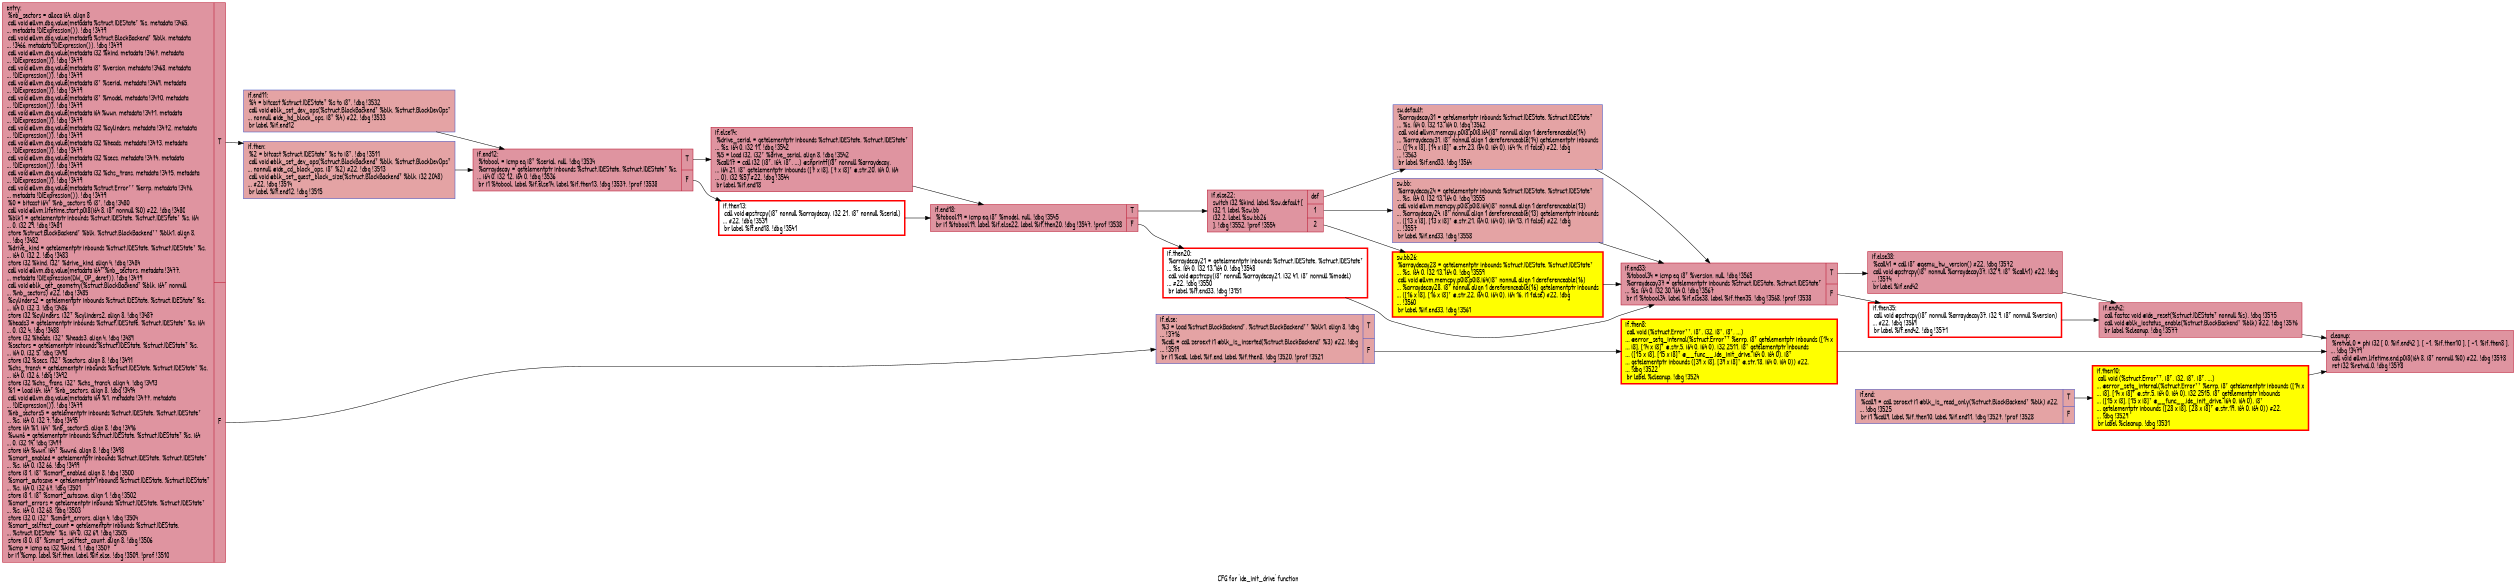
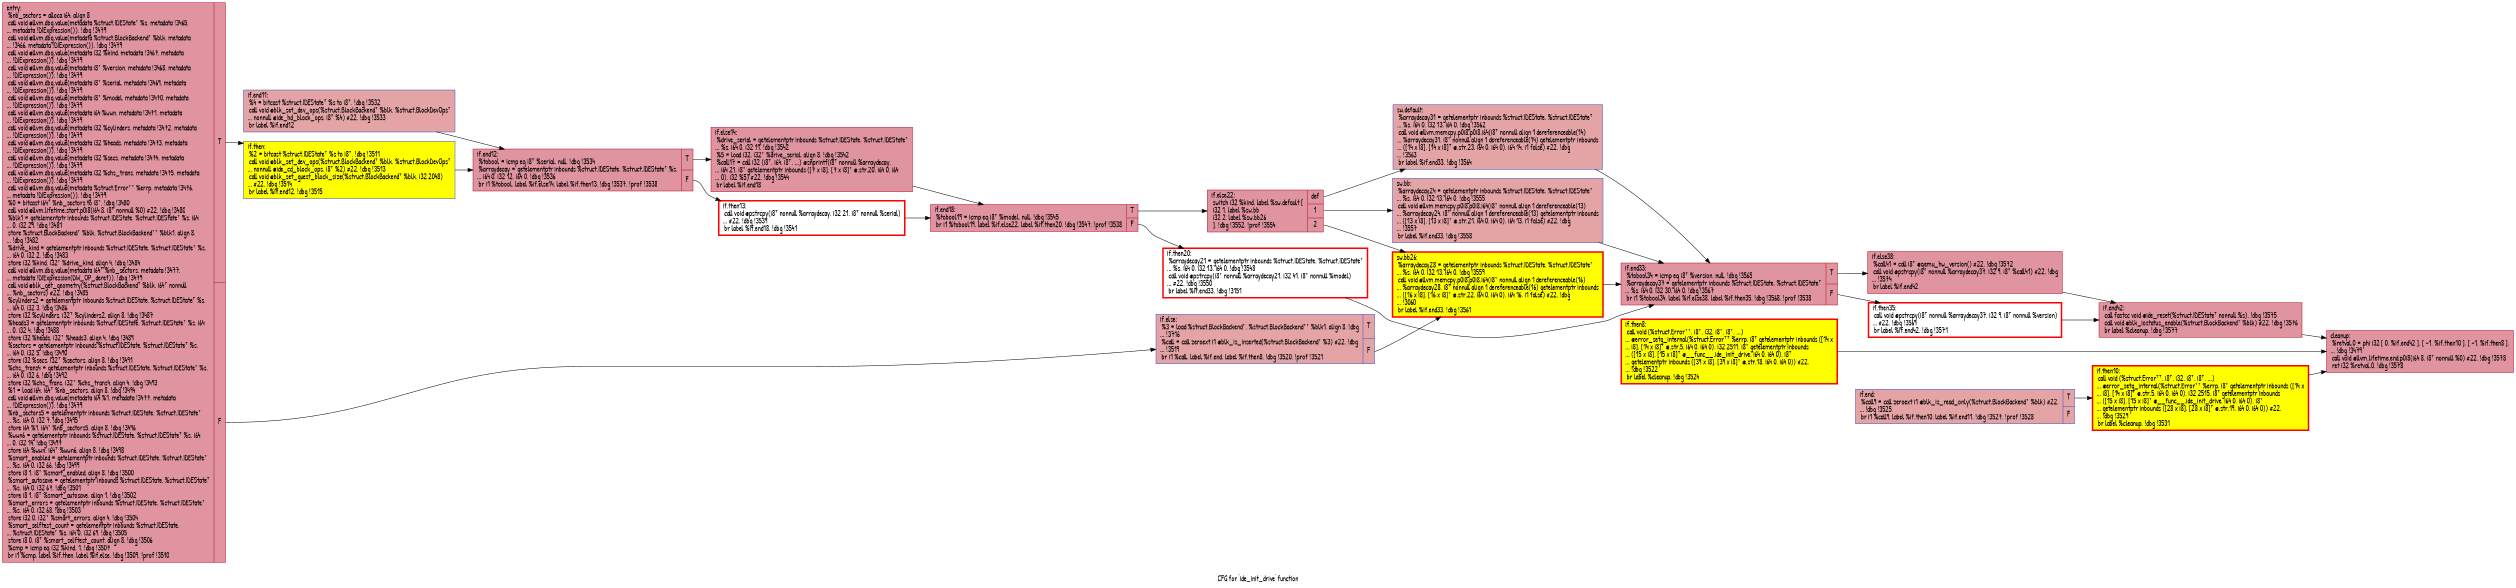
(349, 170) -> (349, 170)
(1406, 303) -> (1406, 303)
(1495, 352) -> (1406, 336)
